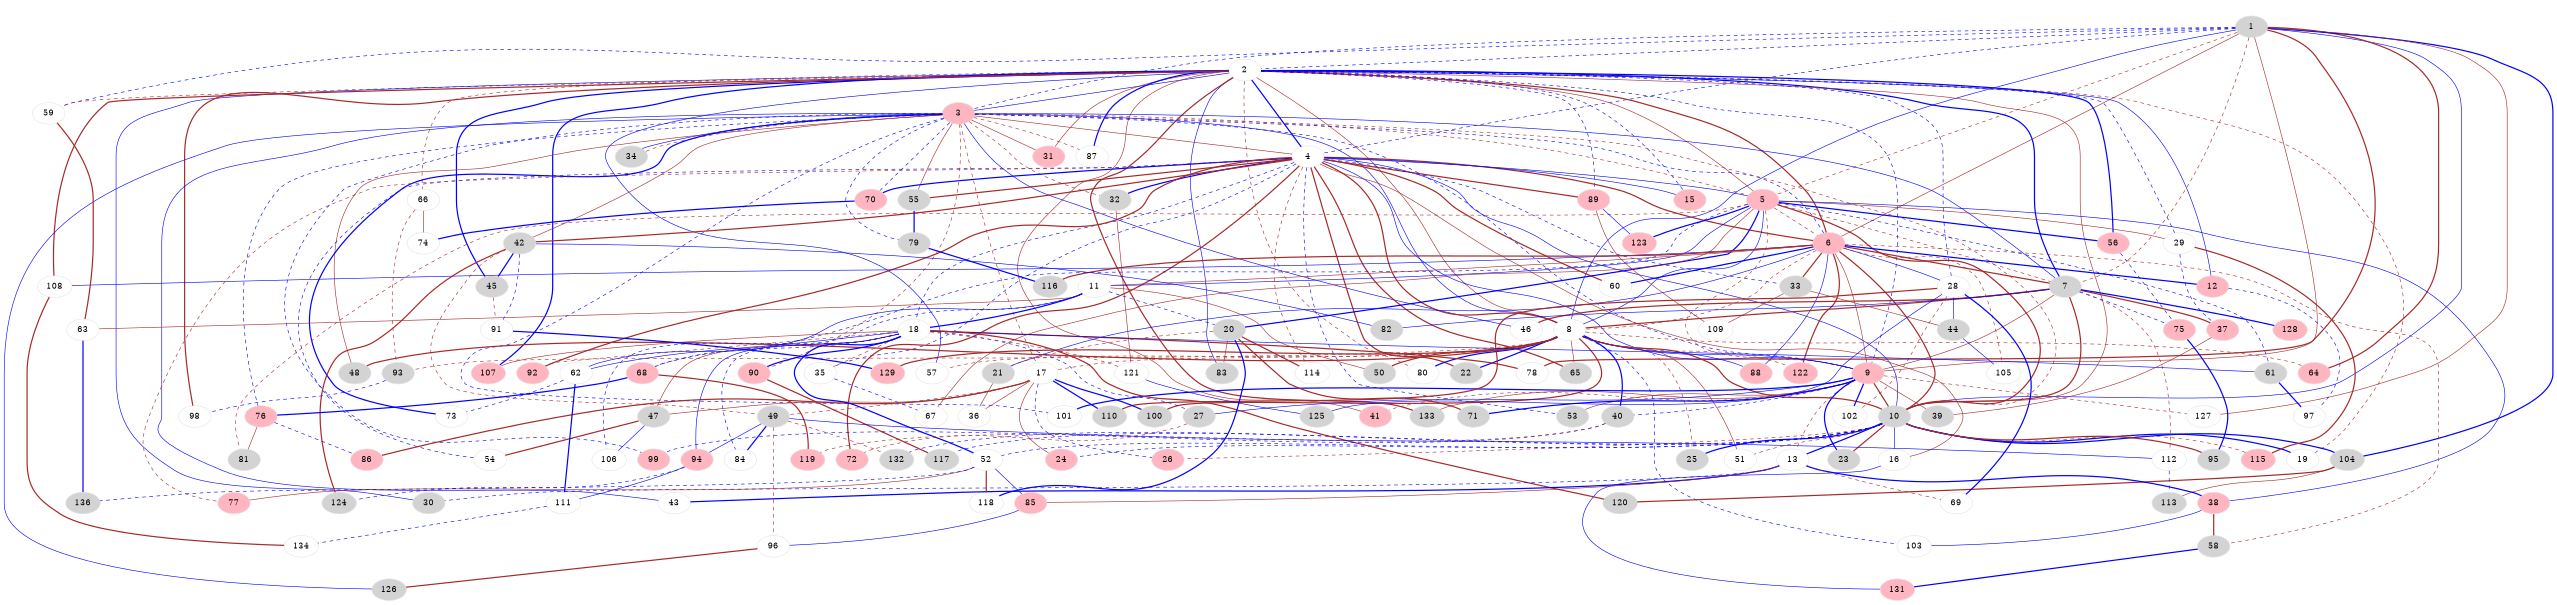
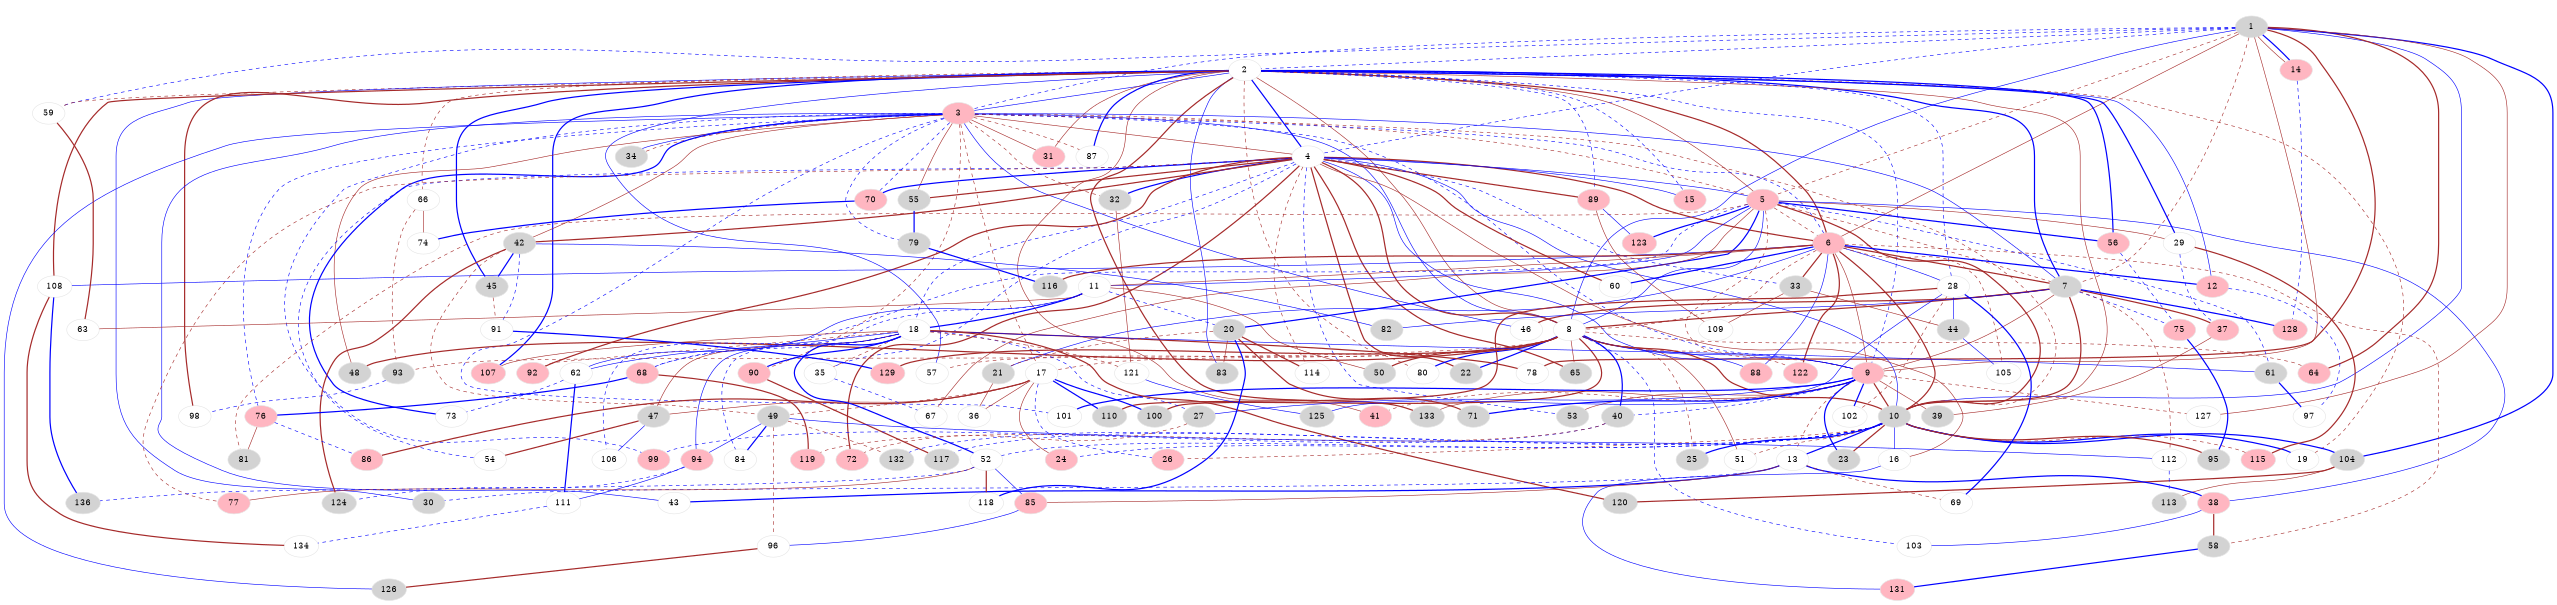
none -> (2296, 70)
(1757, 80) -> (1757, 80)
(83, 416) -> (50, 398)
